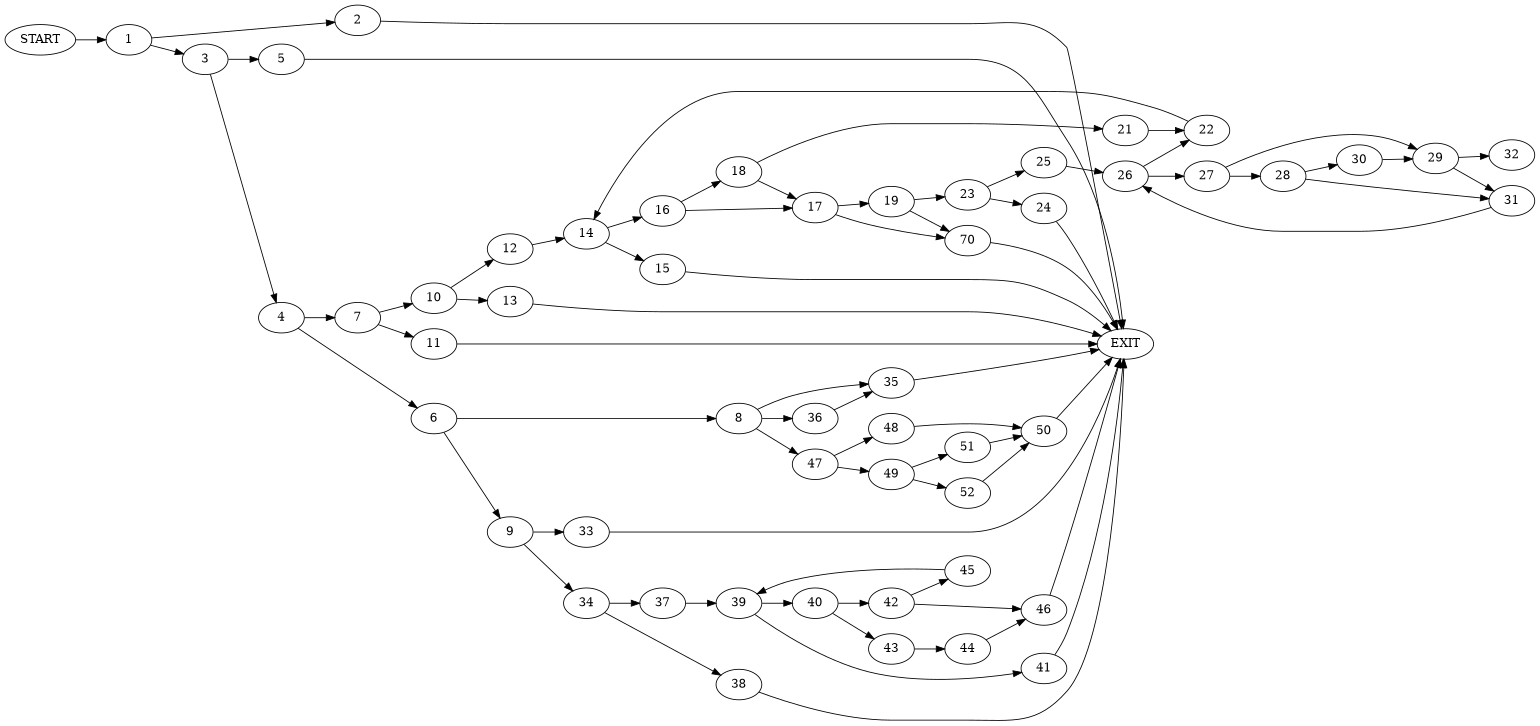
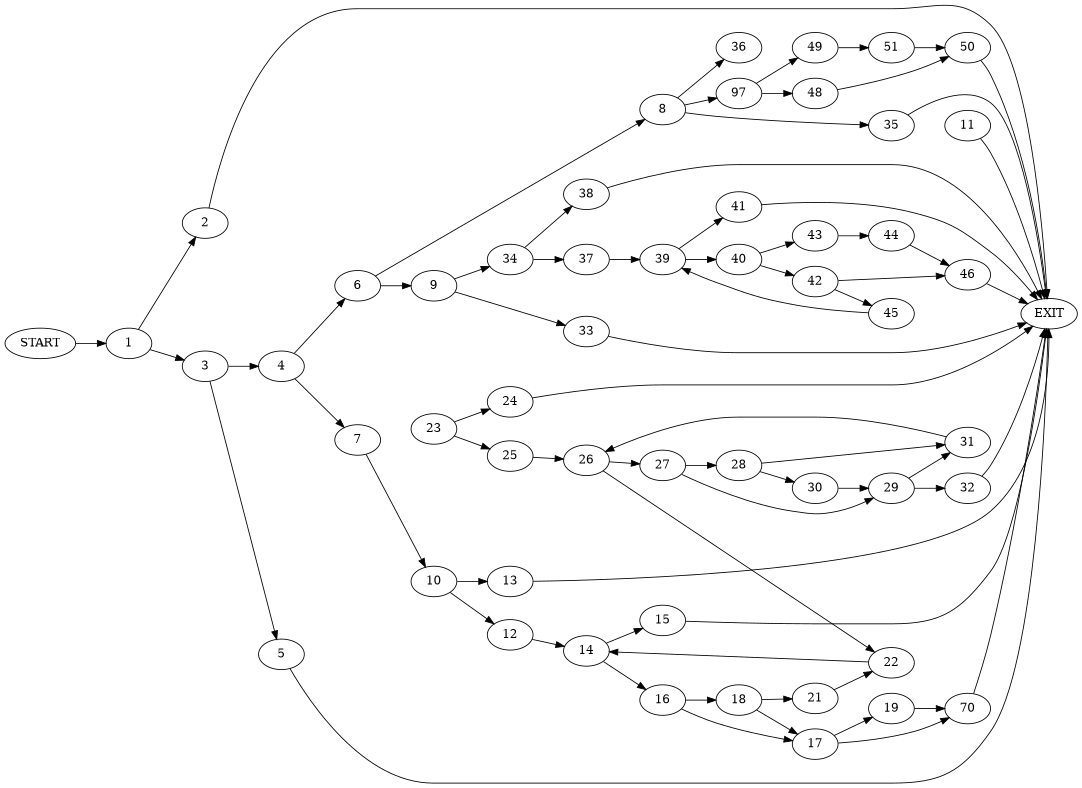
(925, 199) -> none
(392, 329) -> none
(849, 403) -> none
none -> (1018, 410)
(815, 464) -> (739, 93)
(968, 493) -> none
